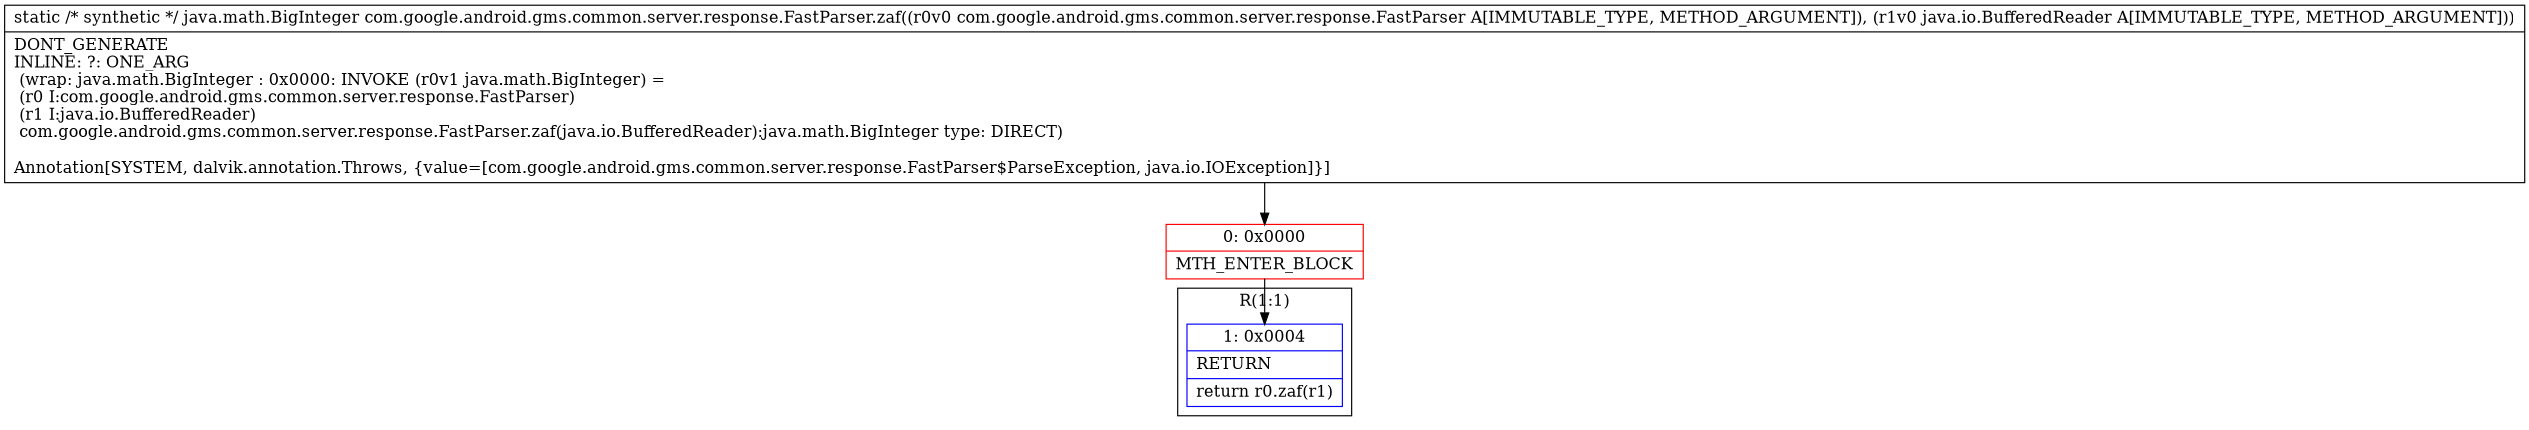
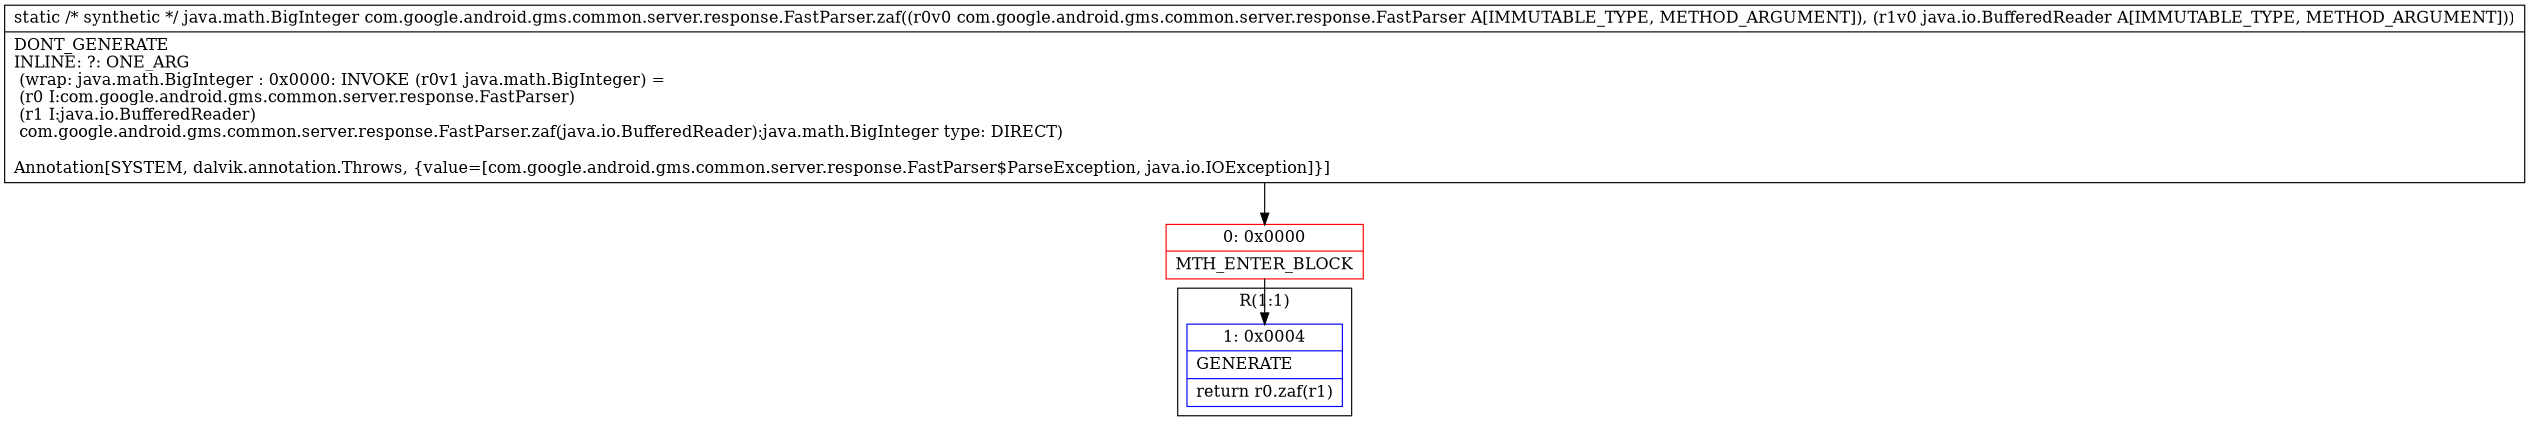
(1234, 364) -> (1245, 364)
